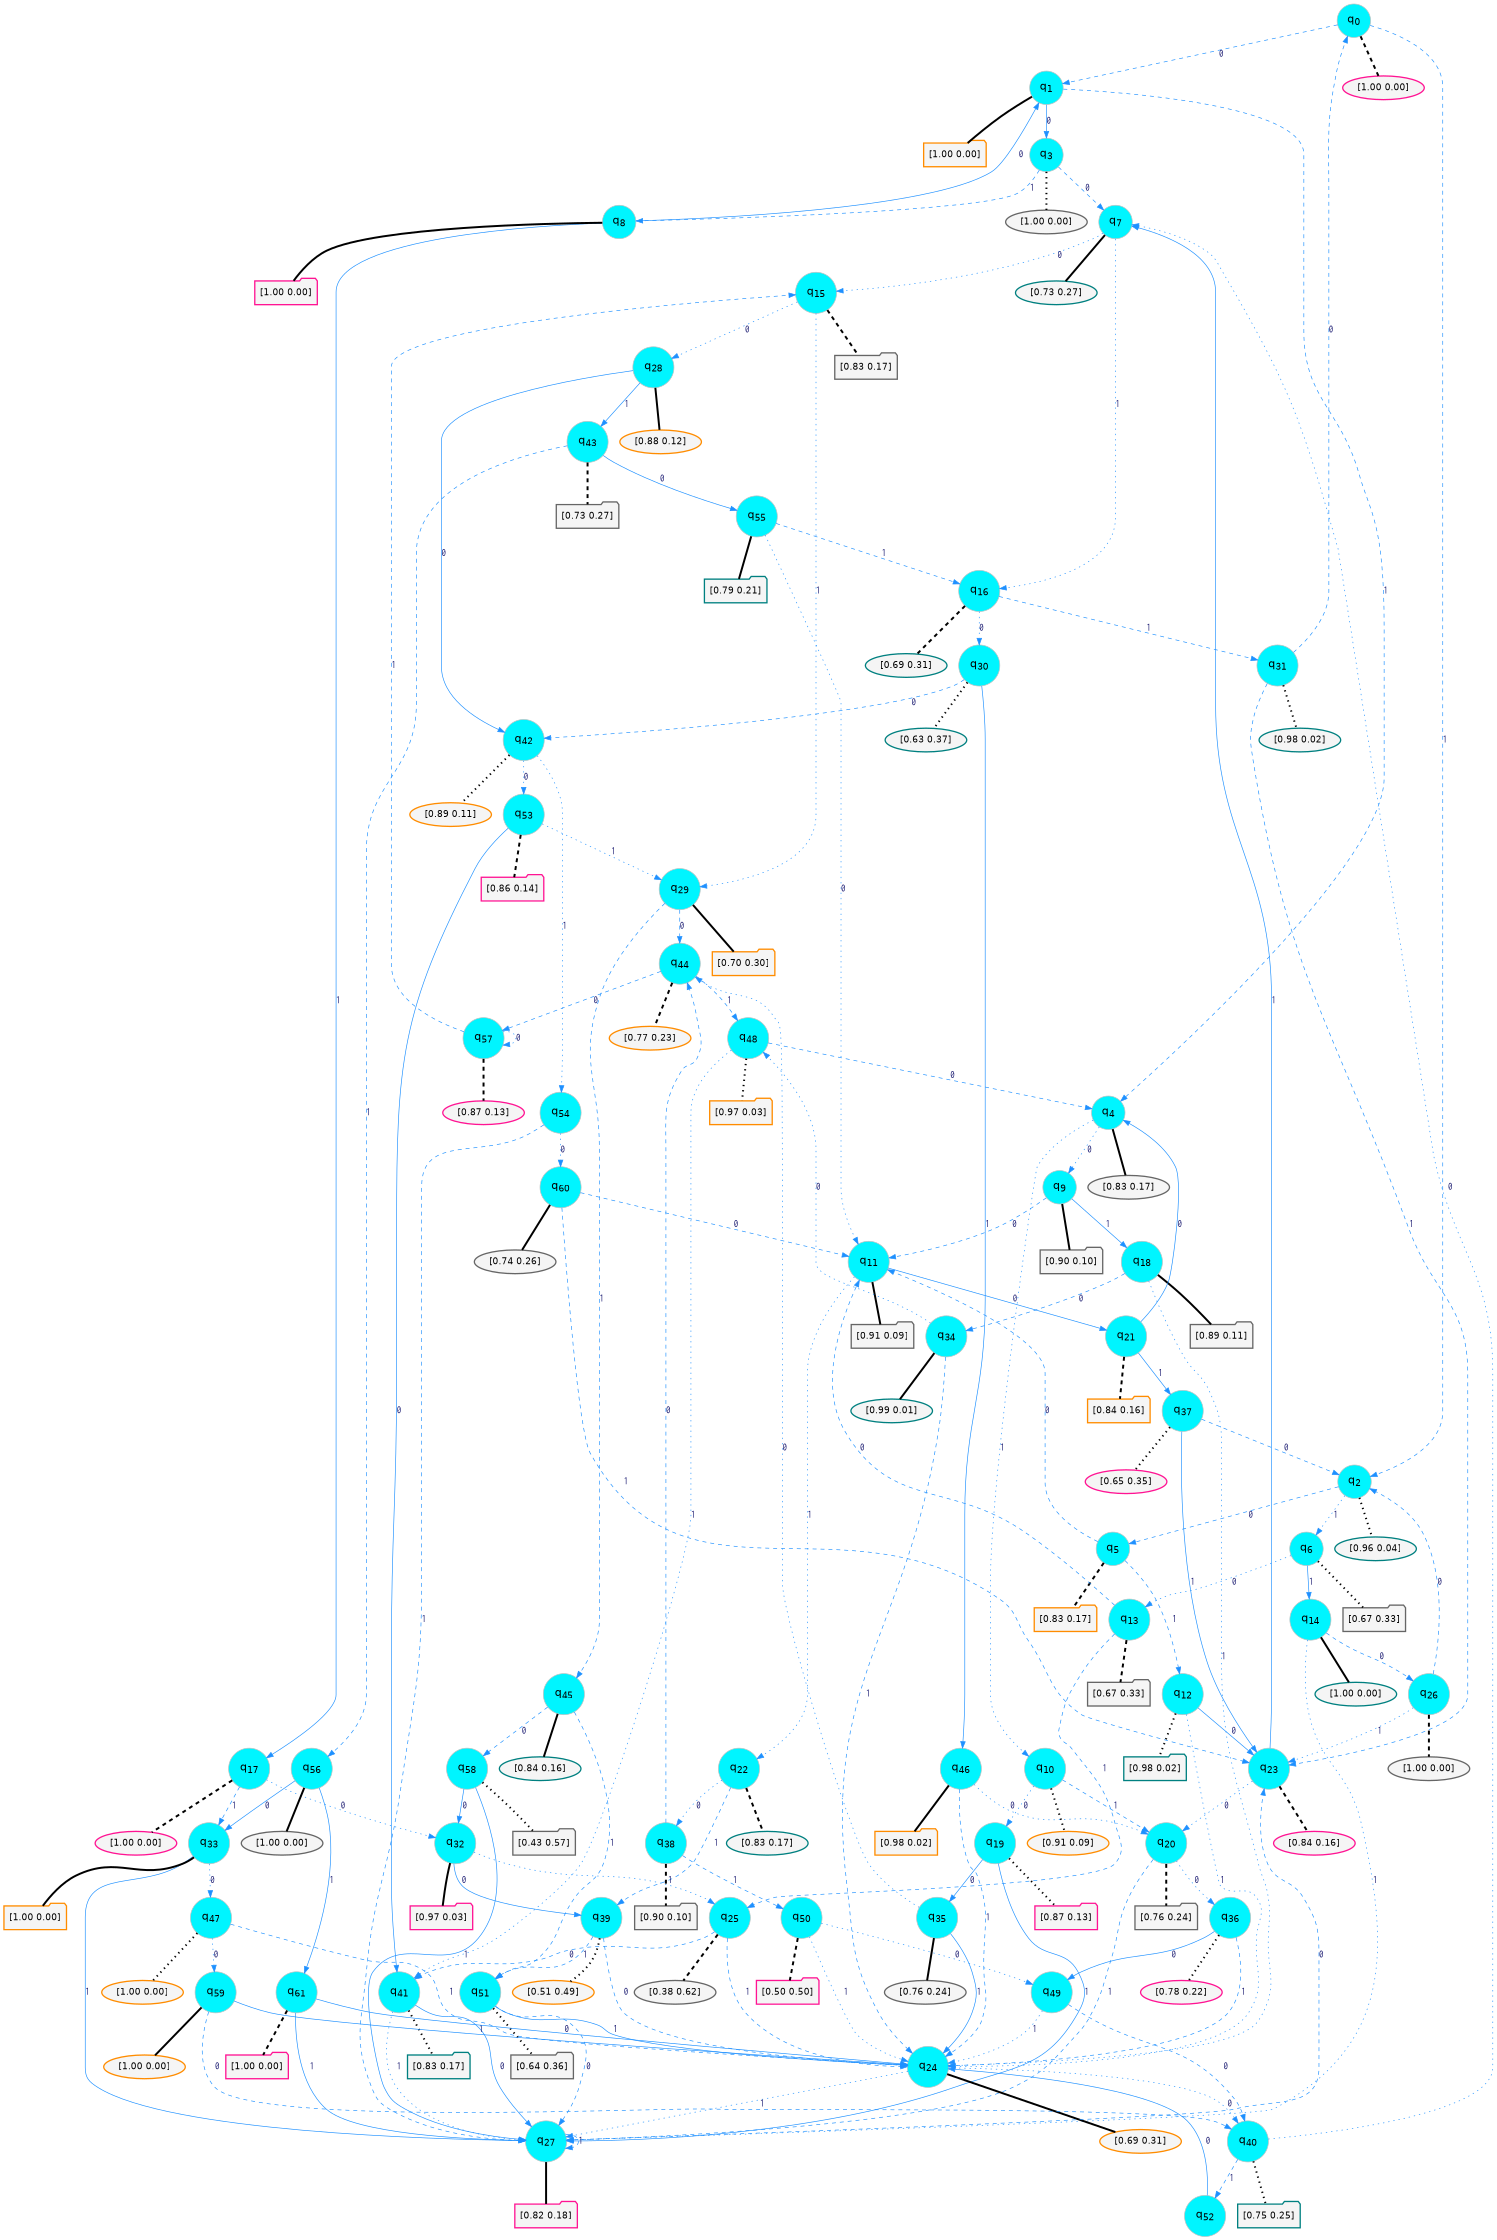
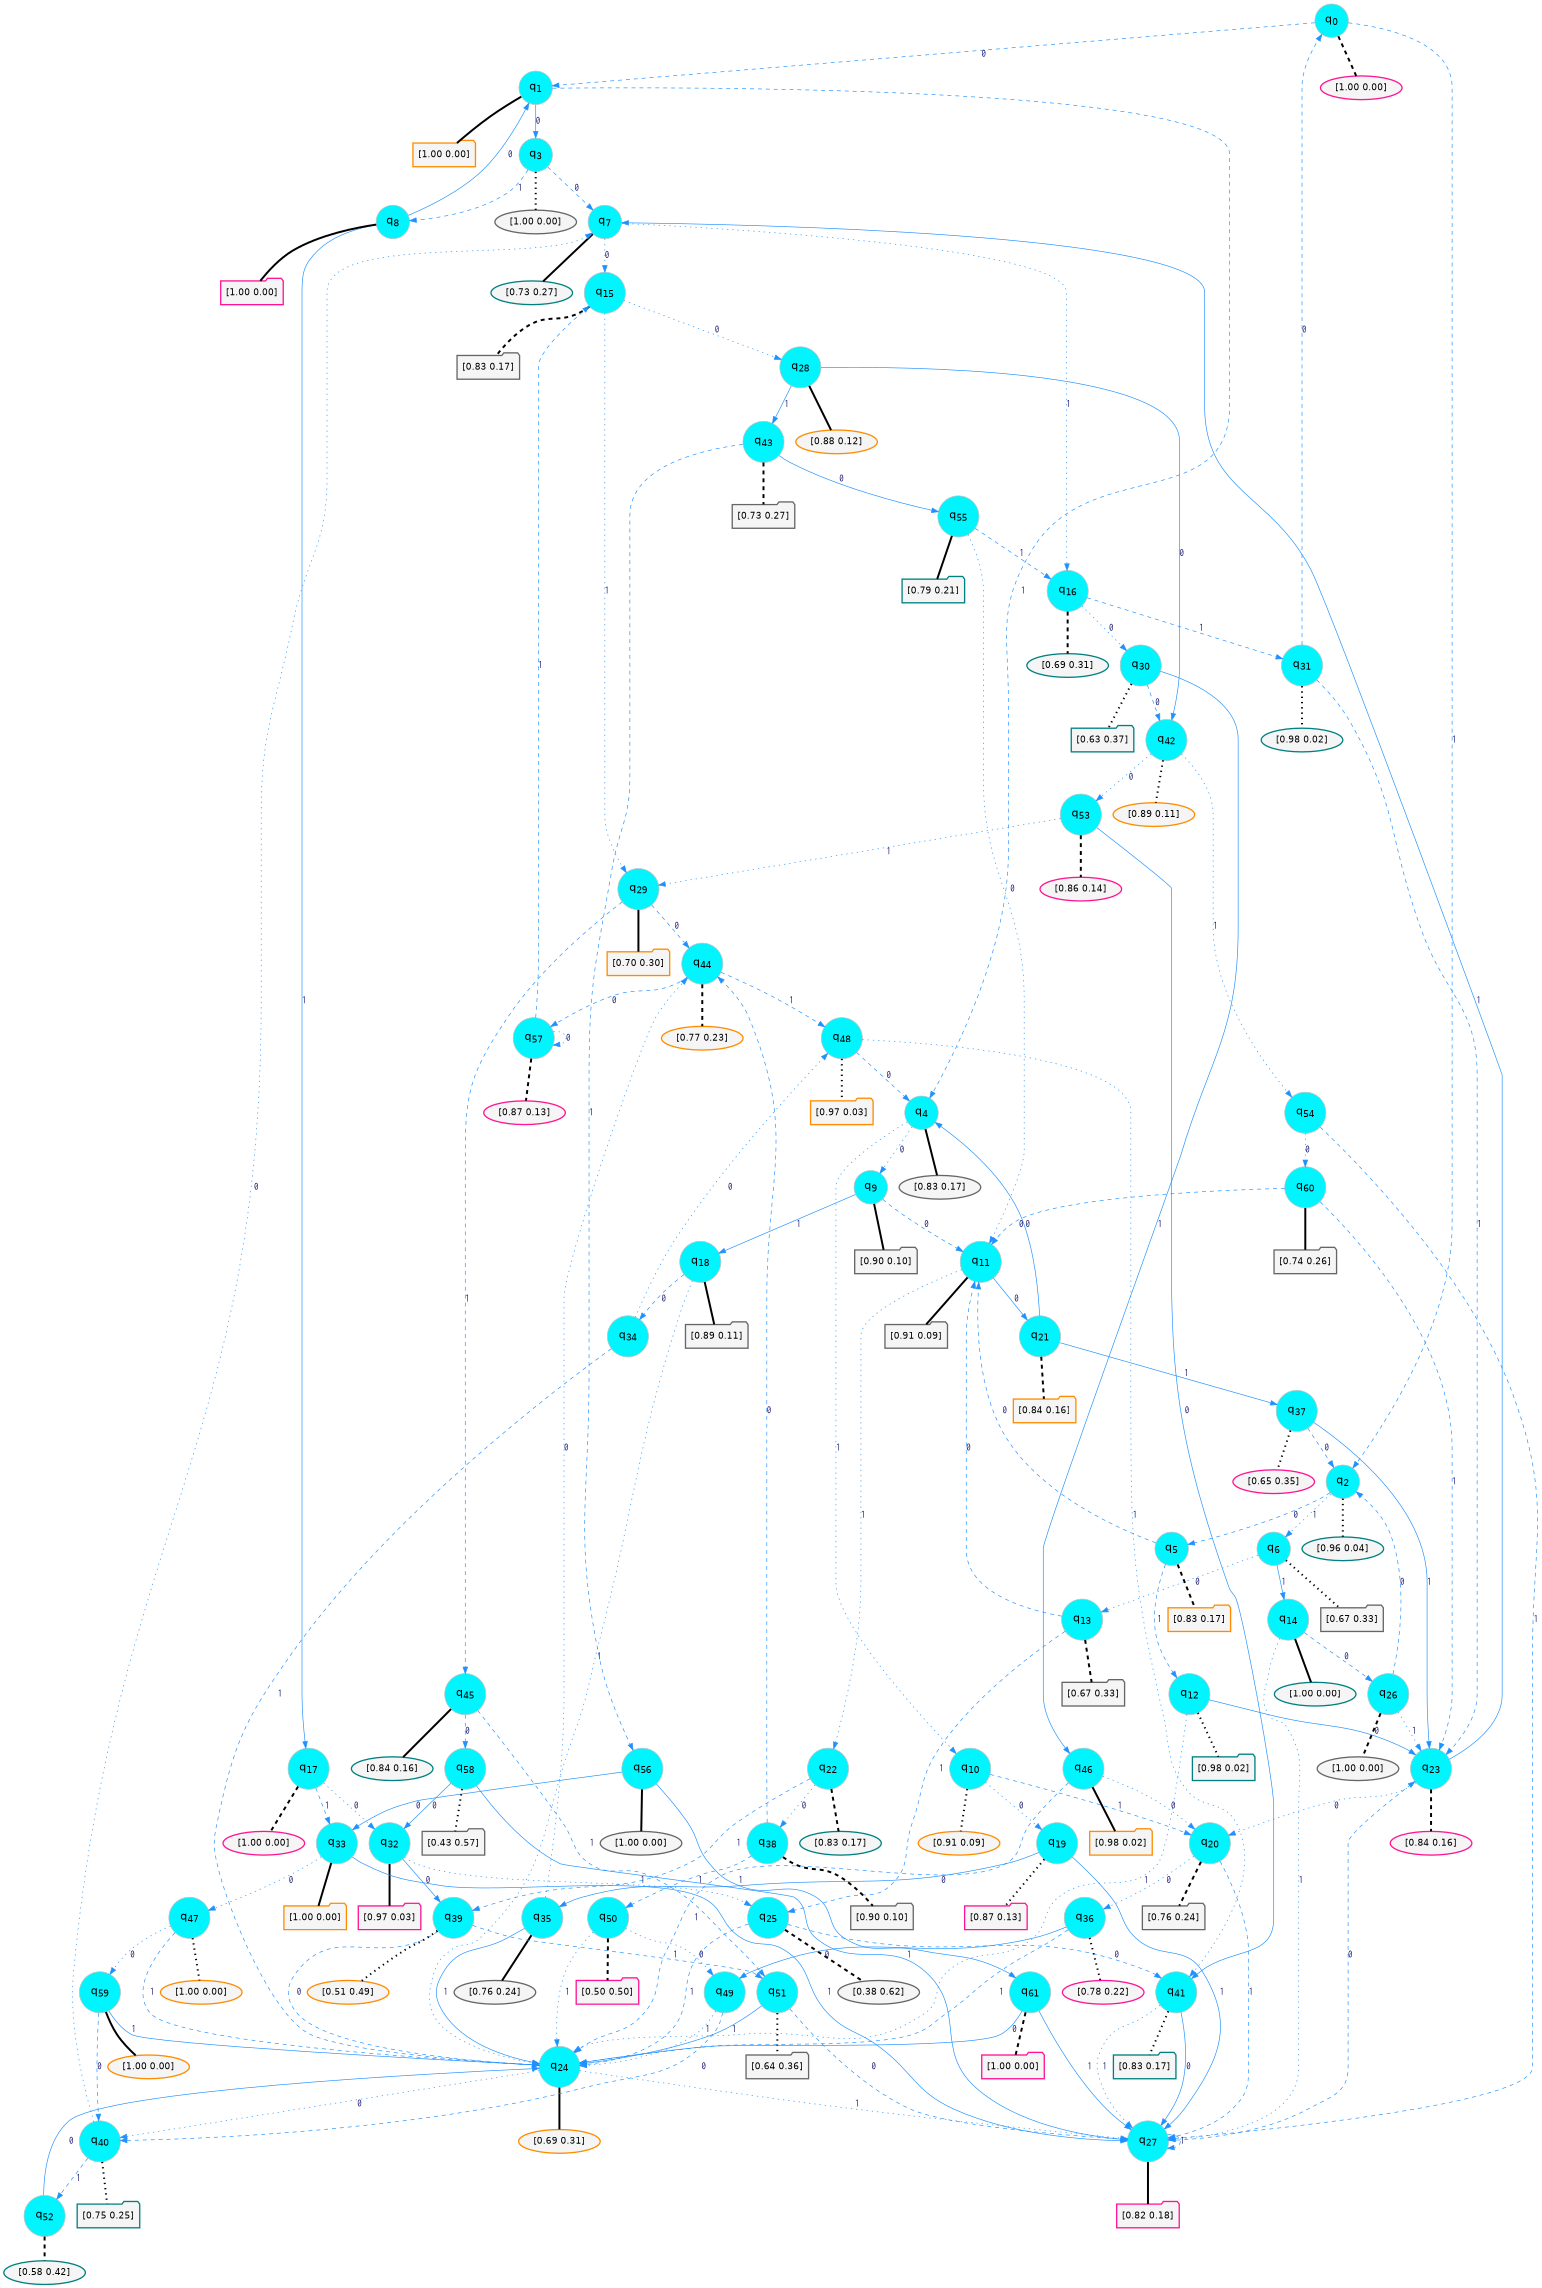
(926, 740) -> (1103, 740)
(513, 889) -> (1081, 889)
(515, 1262) -> (1305, 1262)
(892, 1411) -> none
none -> (45, 2273)
